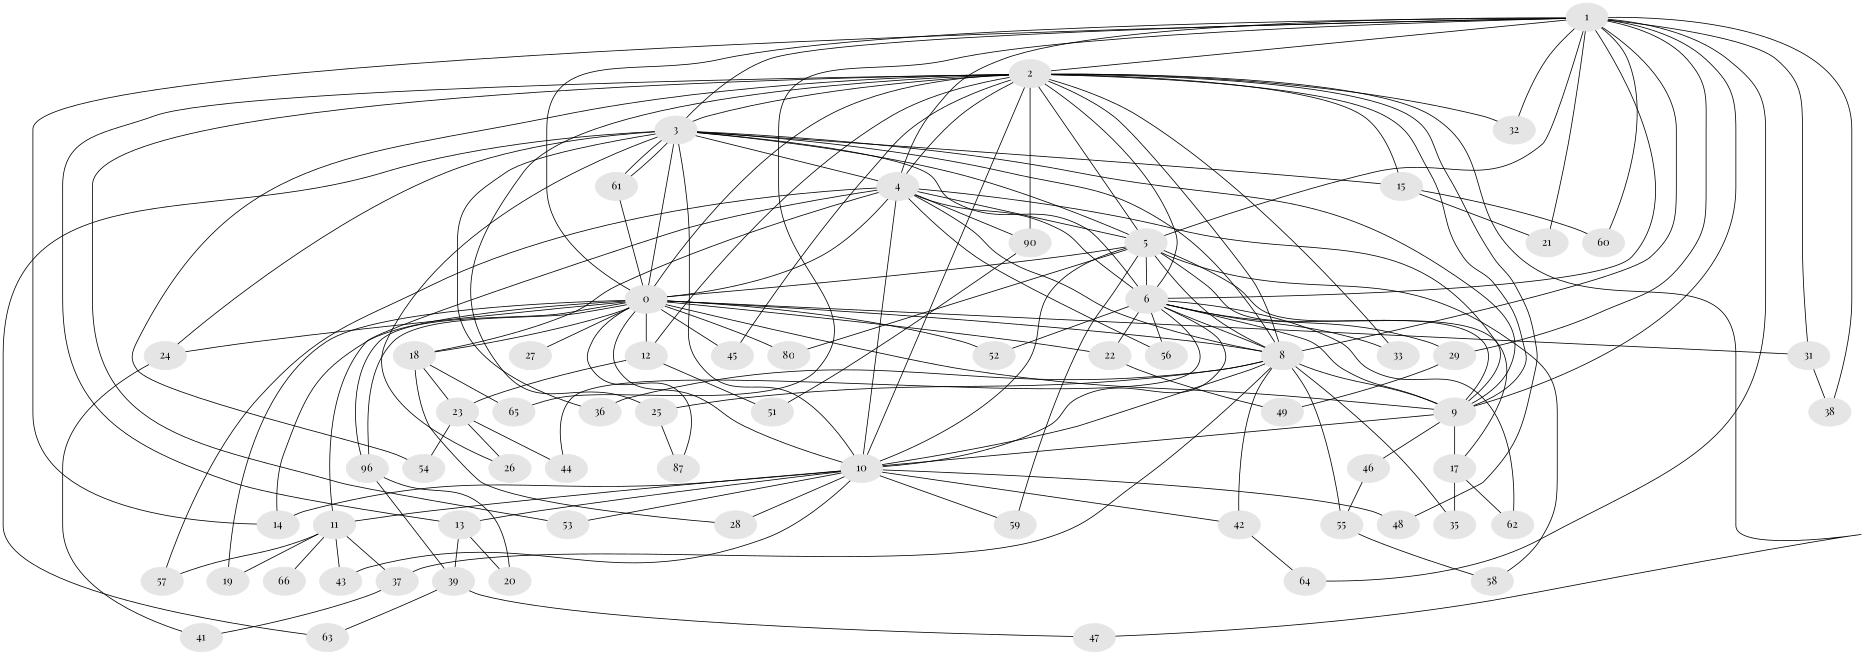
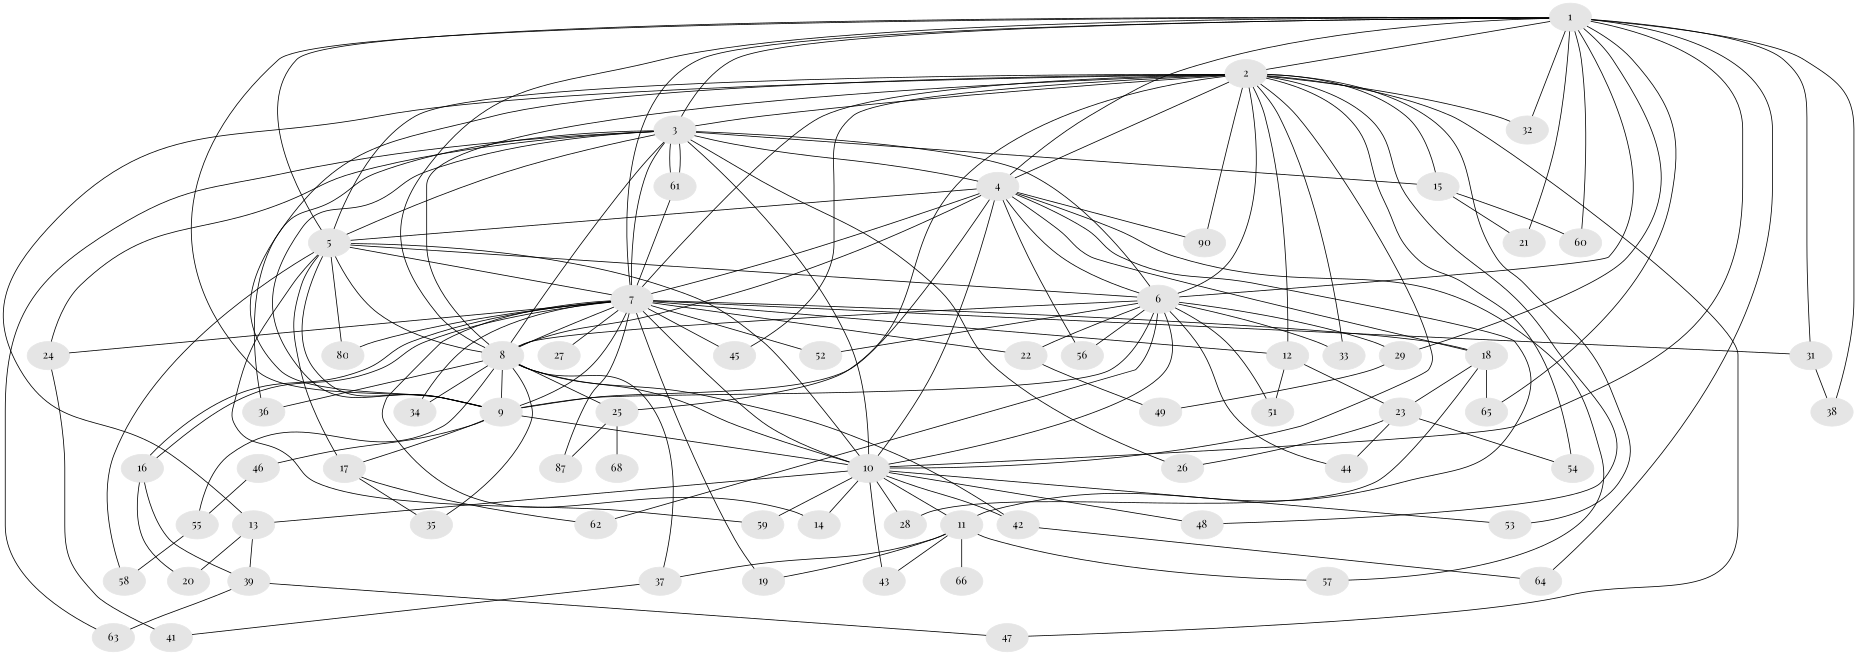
(517, 57) -> (1538, 416)
(646, 299) -> (632, 299)
(898, 334) -> (1229, 345)
none -> (415, 412)
(367, 468) -> (142, 468)
none -> (617, 468)
